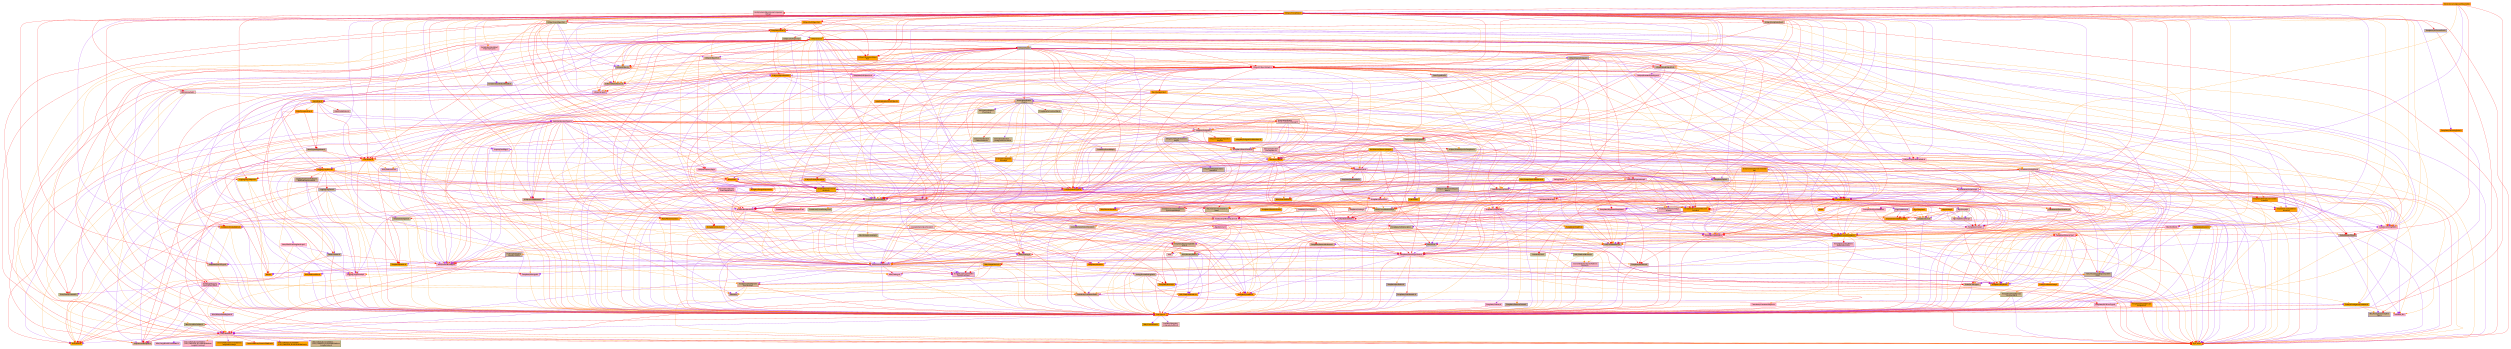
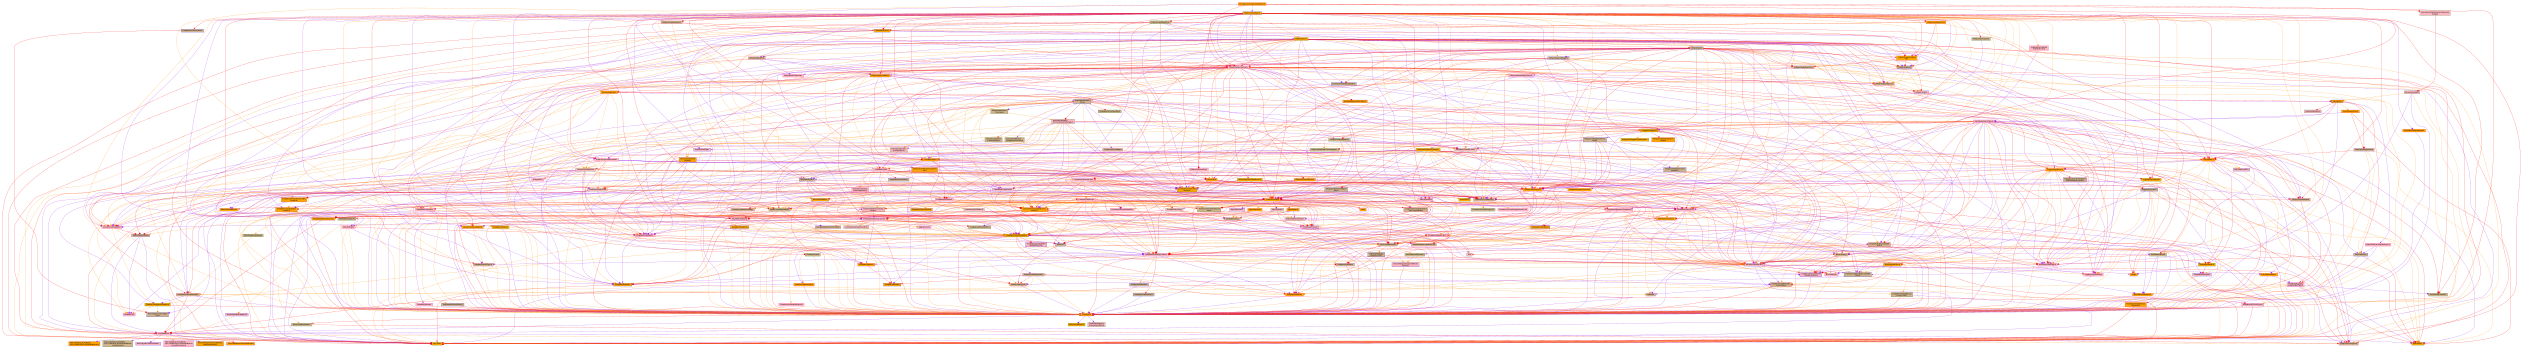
(1439, 76) -> none
(1203, 131) -> (1649, 131)
